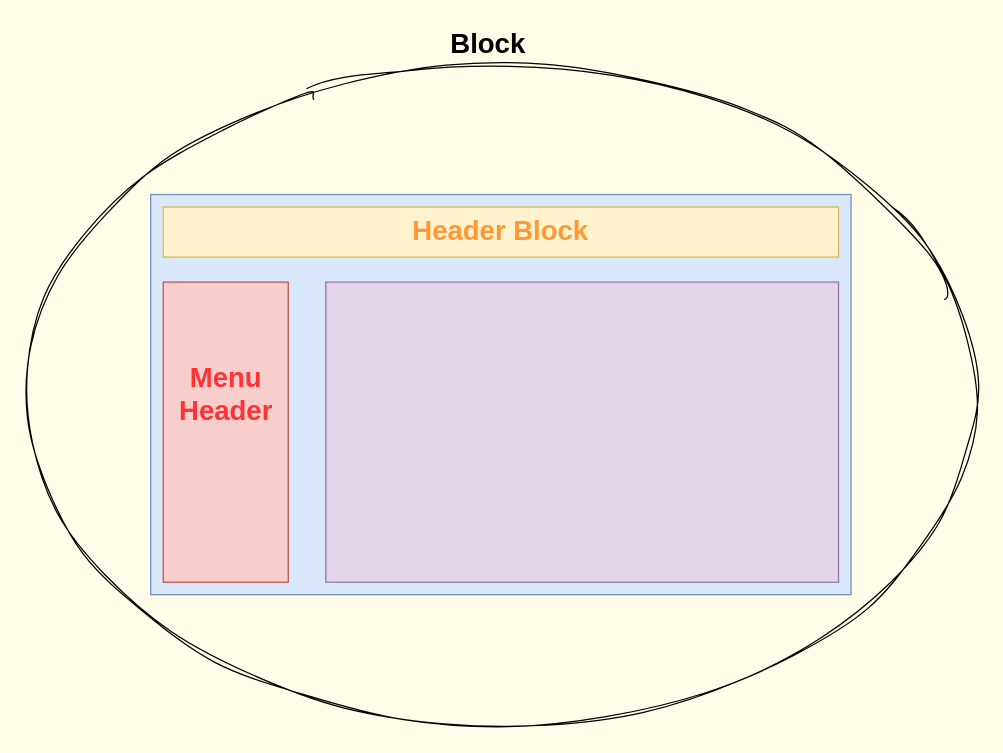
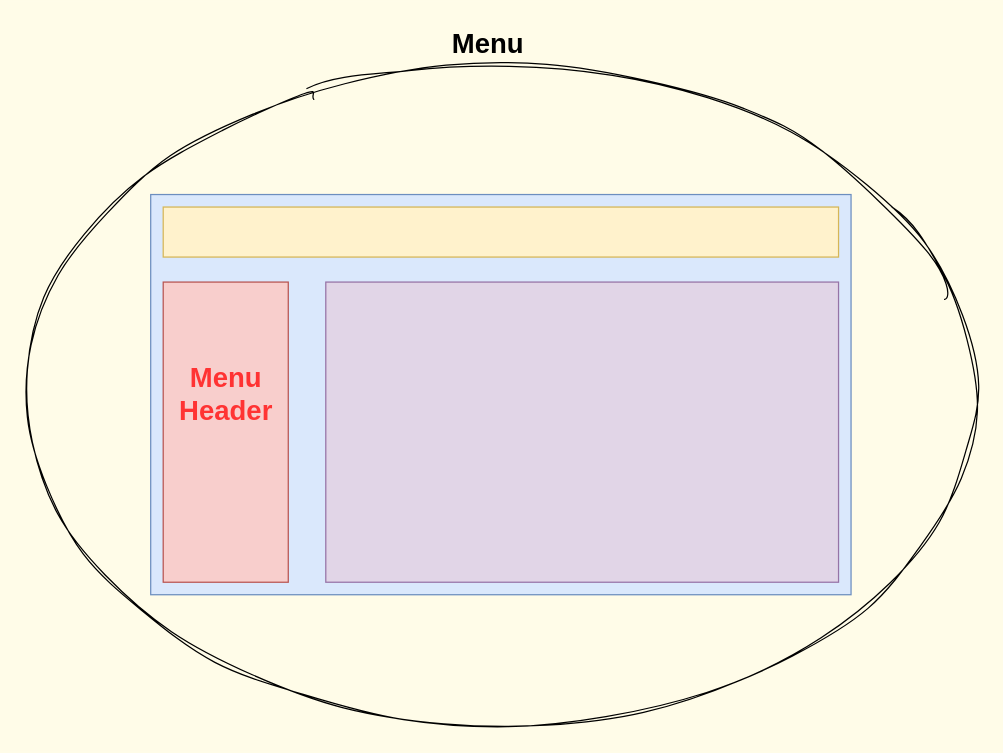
(488, 44) -> (488, 44)
(501, 232) -> none
